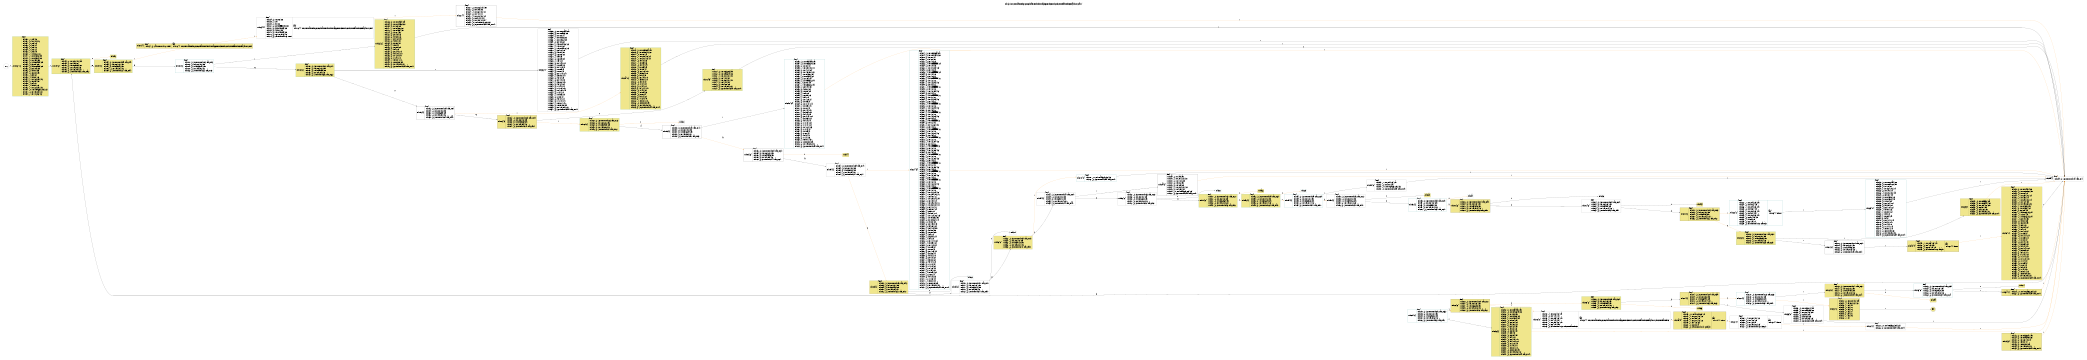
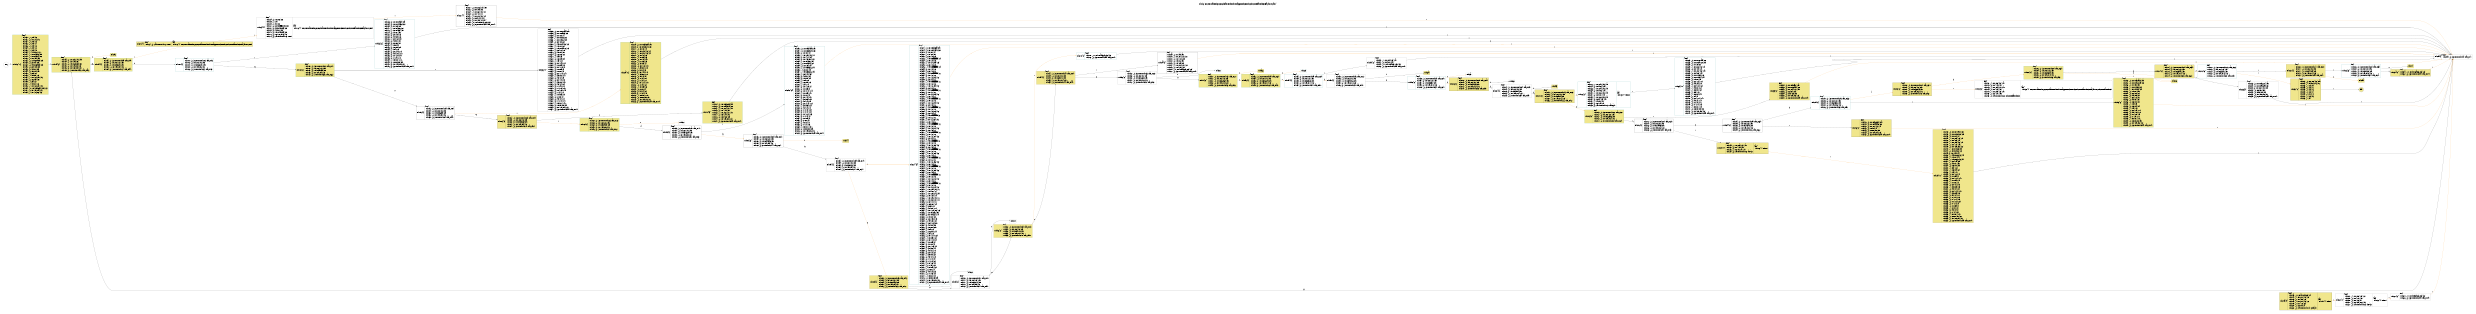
(395, 44) -> (395, 44)
none -> (1742, 126)
(1056, 199) -> (1056, 78)
(1671, 320) -> (2140, 77)
